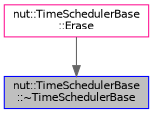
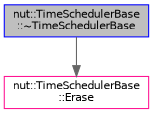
(76, 51) -> (76, 51)
